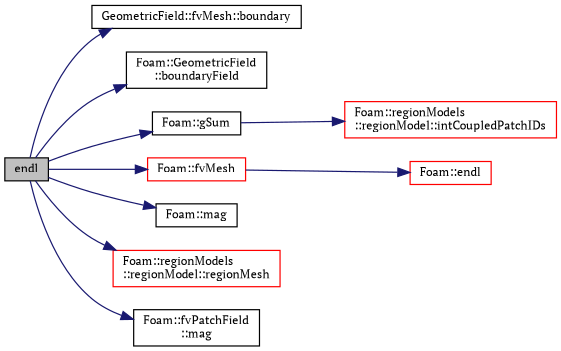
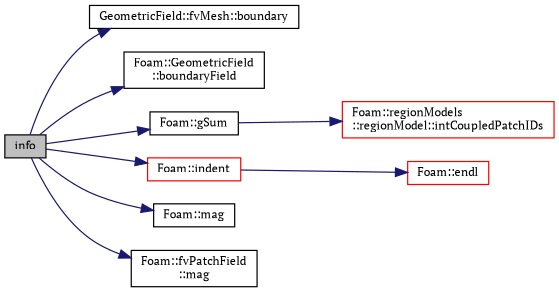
(27, 169) -> (25, 146)
(197, 169) -> (194, 169)
(197, 269) -> none
